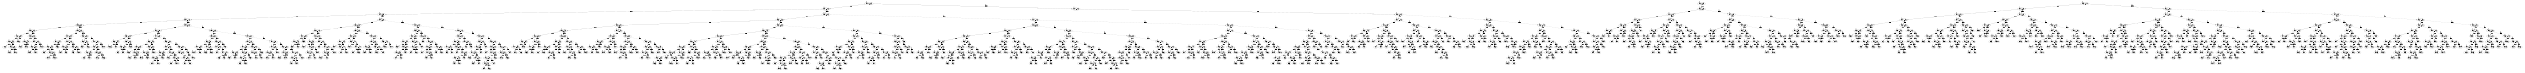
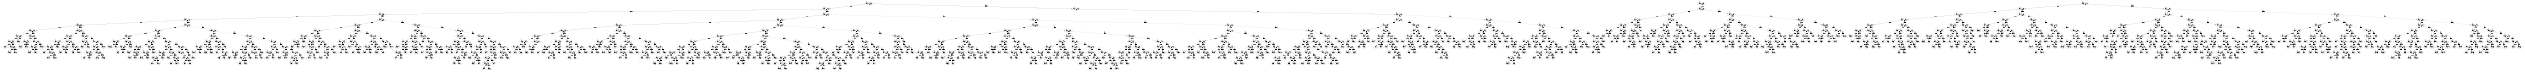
(539, 47) -> none
